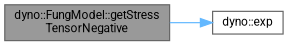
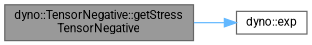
(87, 23) -> (99, 23)
